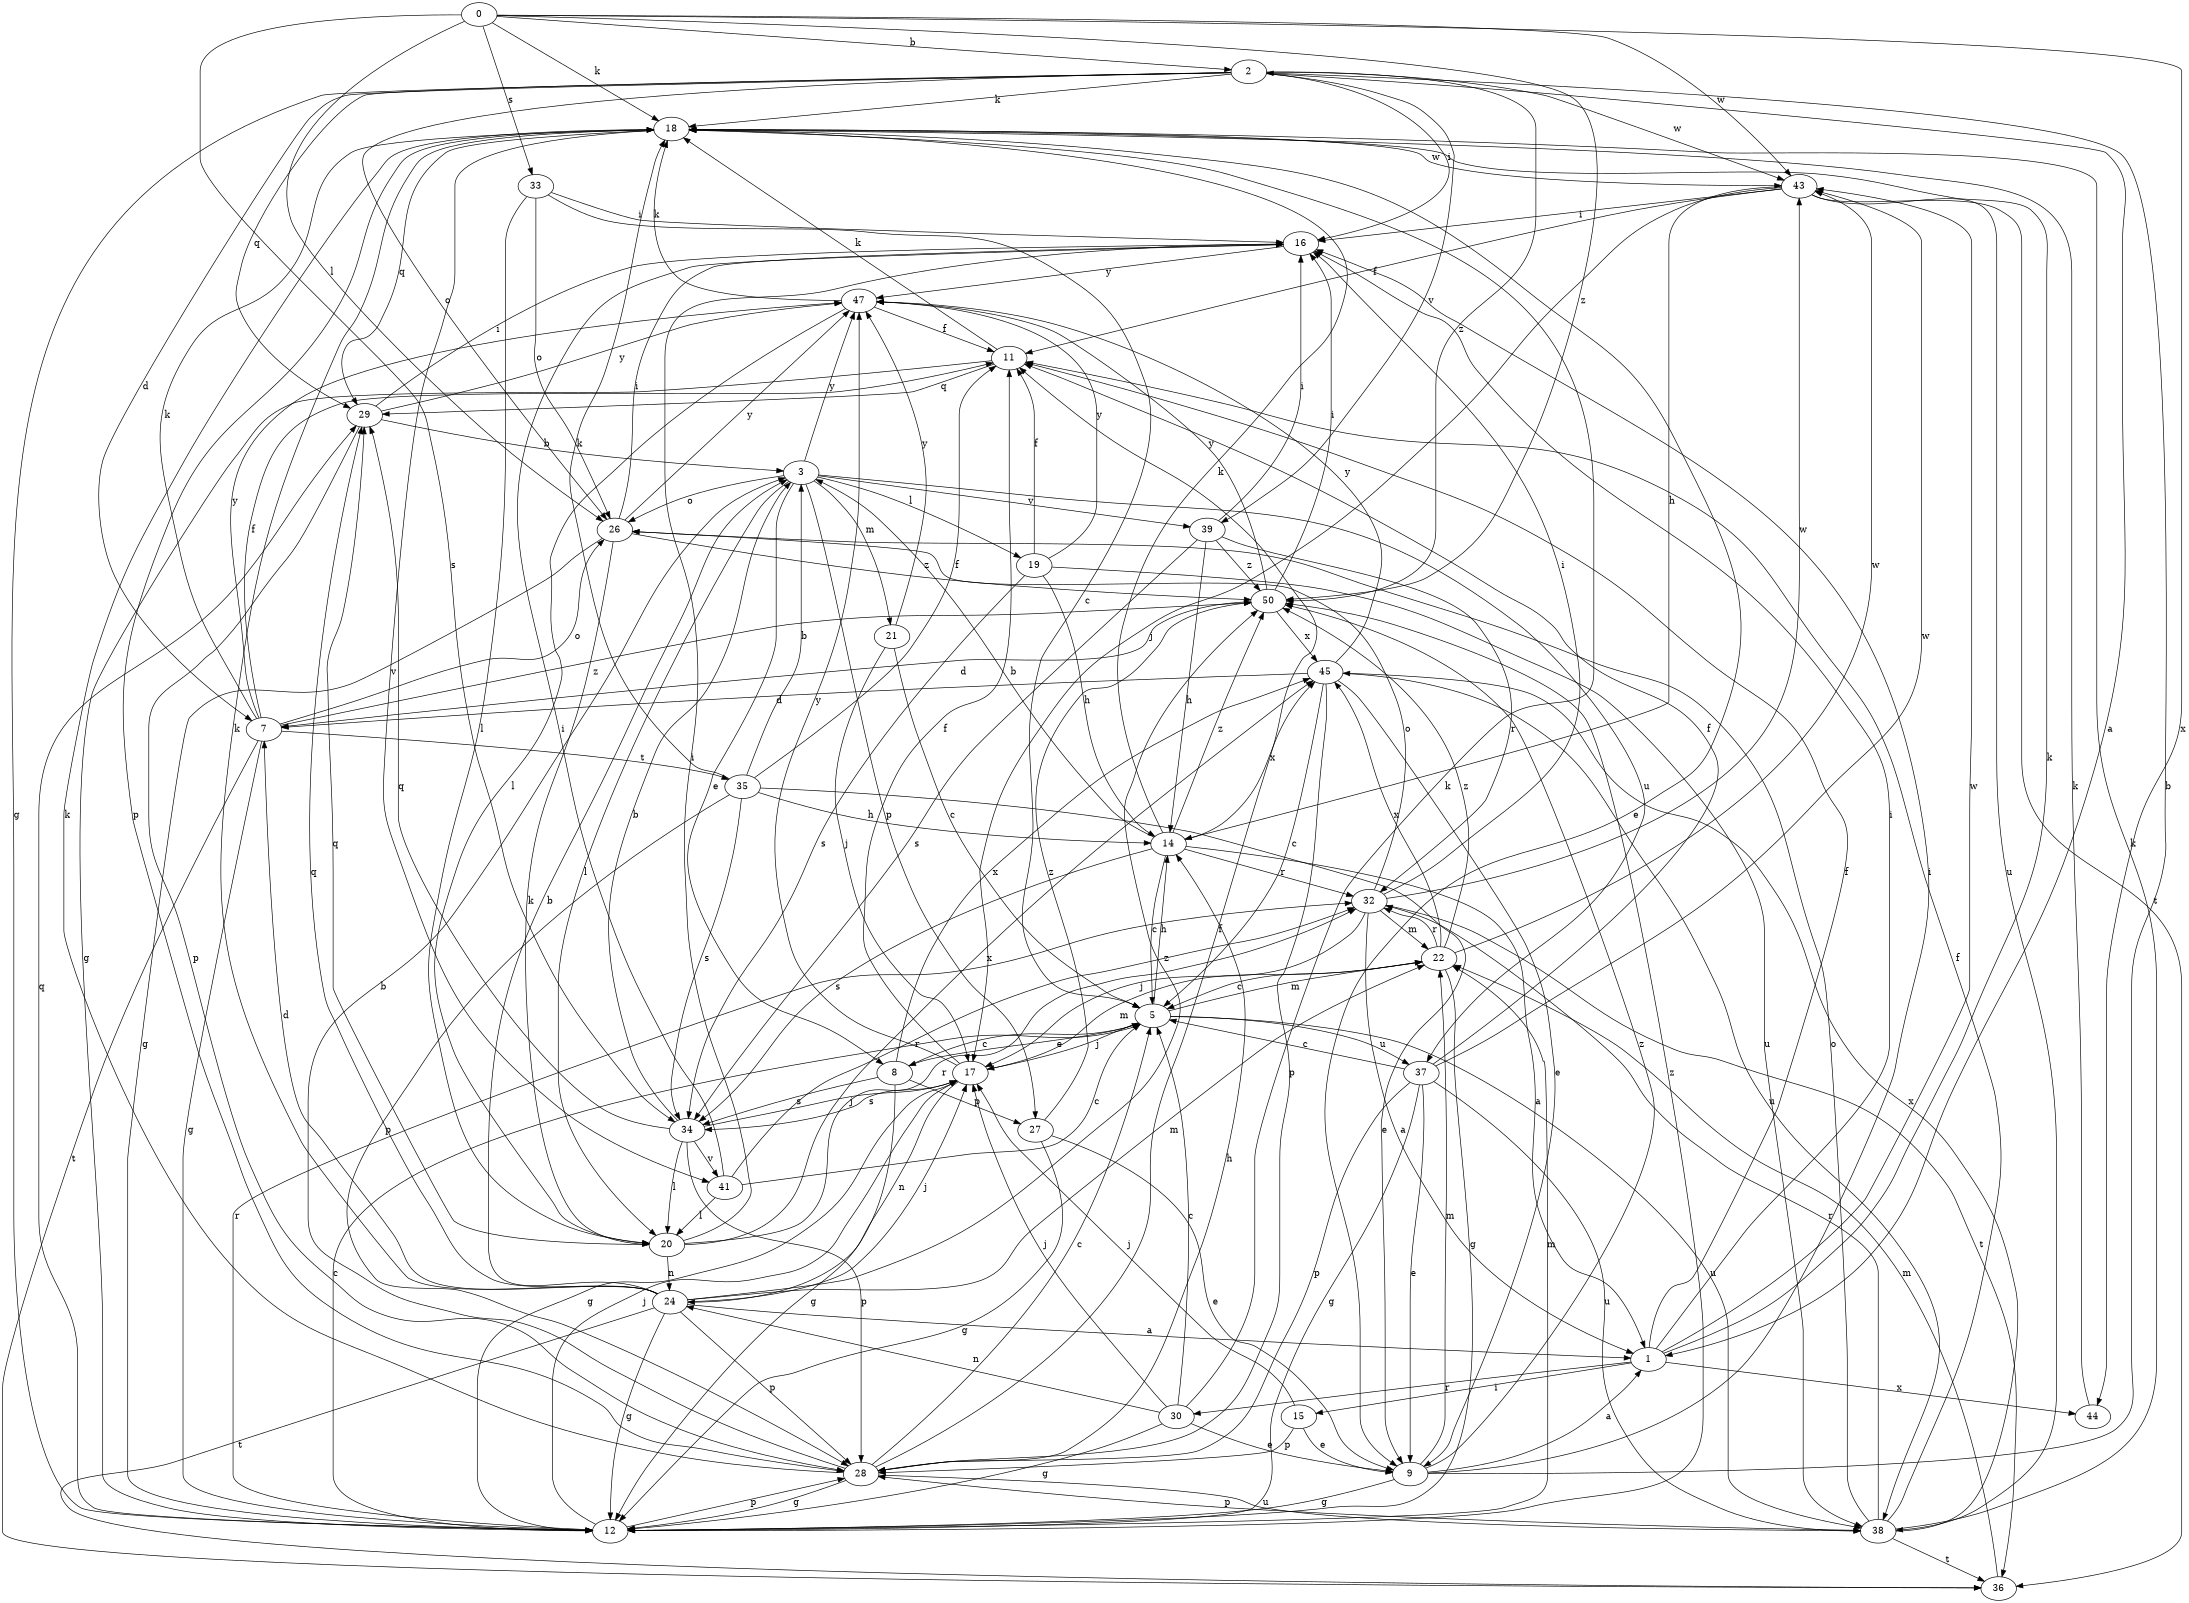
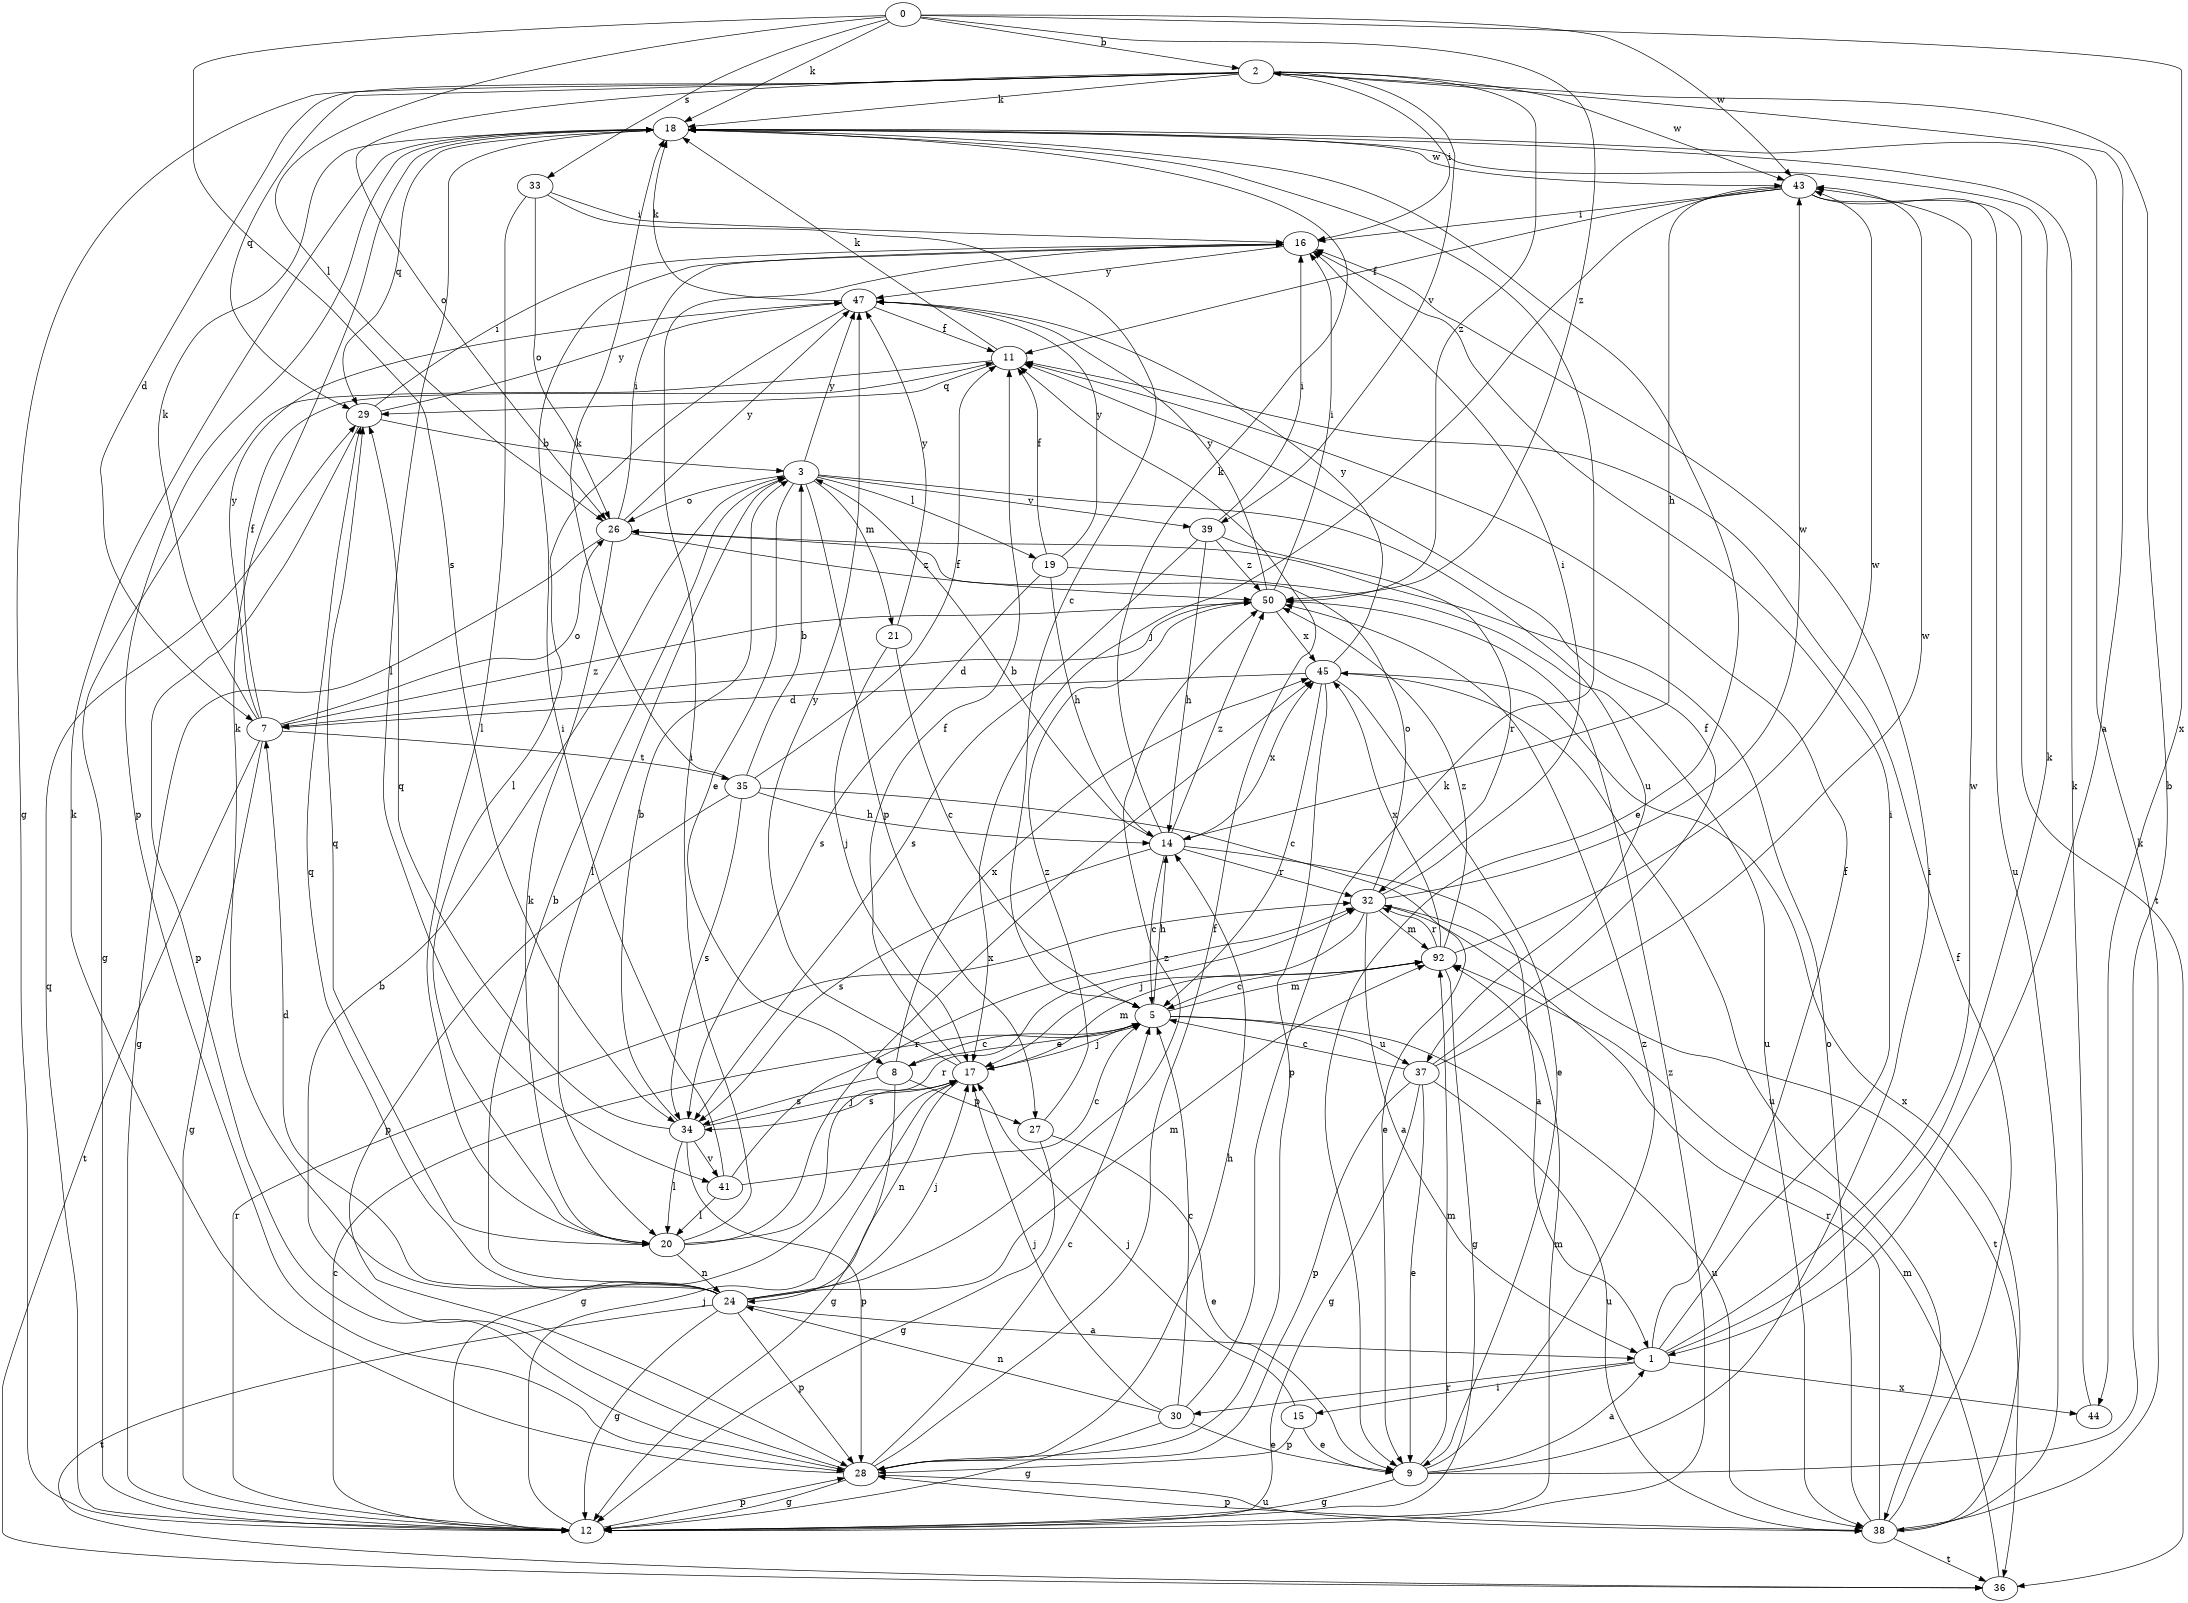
(394, 672) -> (391, 672)
(1439, 959) -> (1439, 959)
